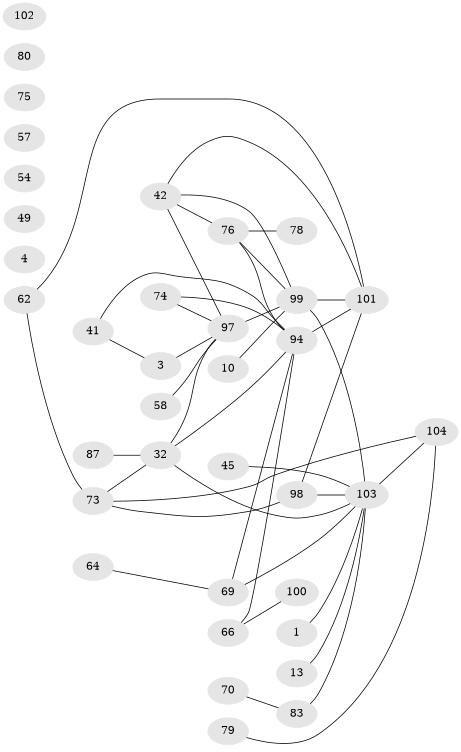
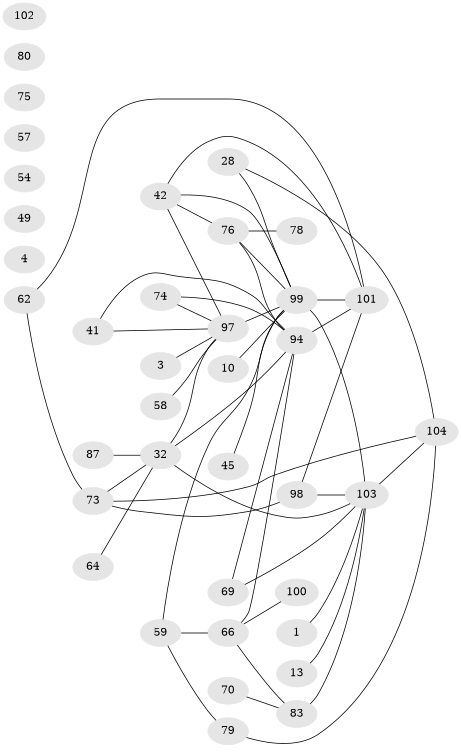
none -> (228, 162)
(127, 349) -> (161, 330)
(311, 473) -> (254, 392)
(161, 580) -> (124, 515)
none -> (161, 633)
none -> (260, 675)
